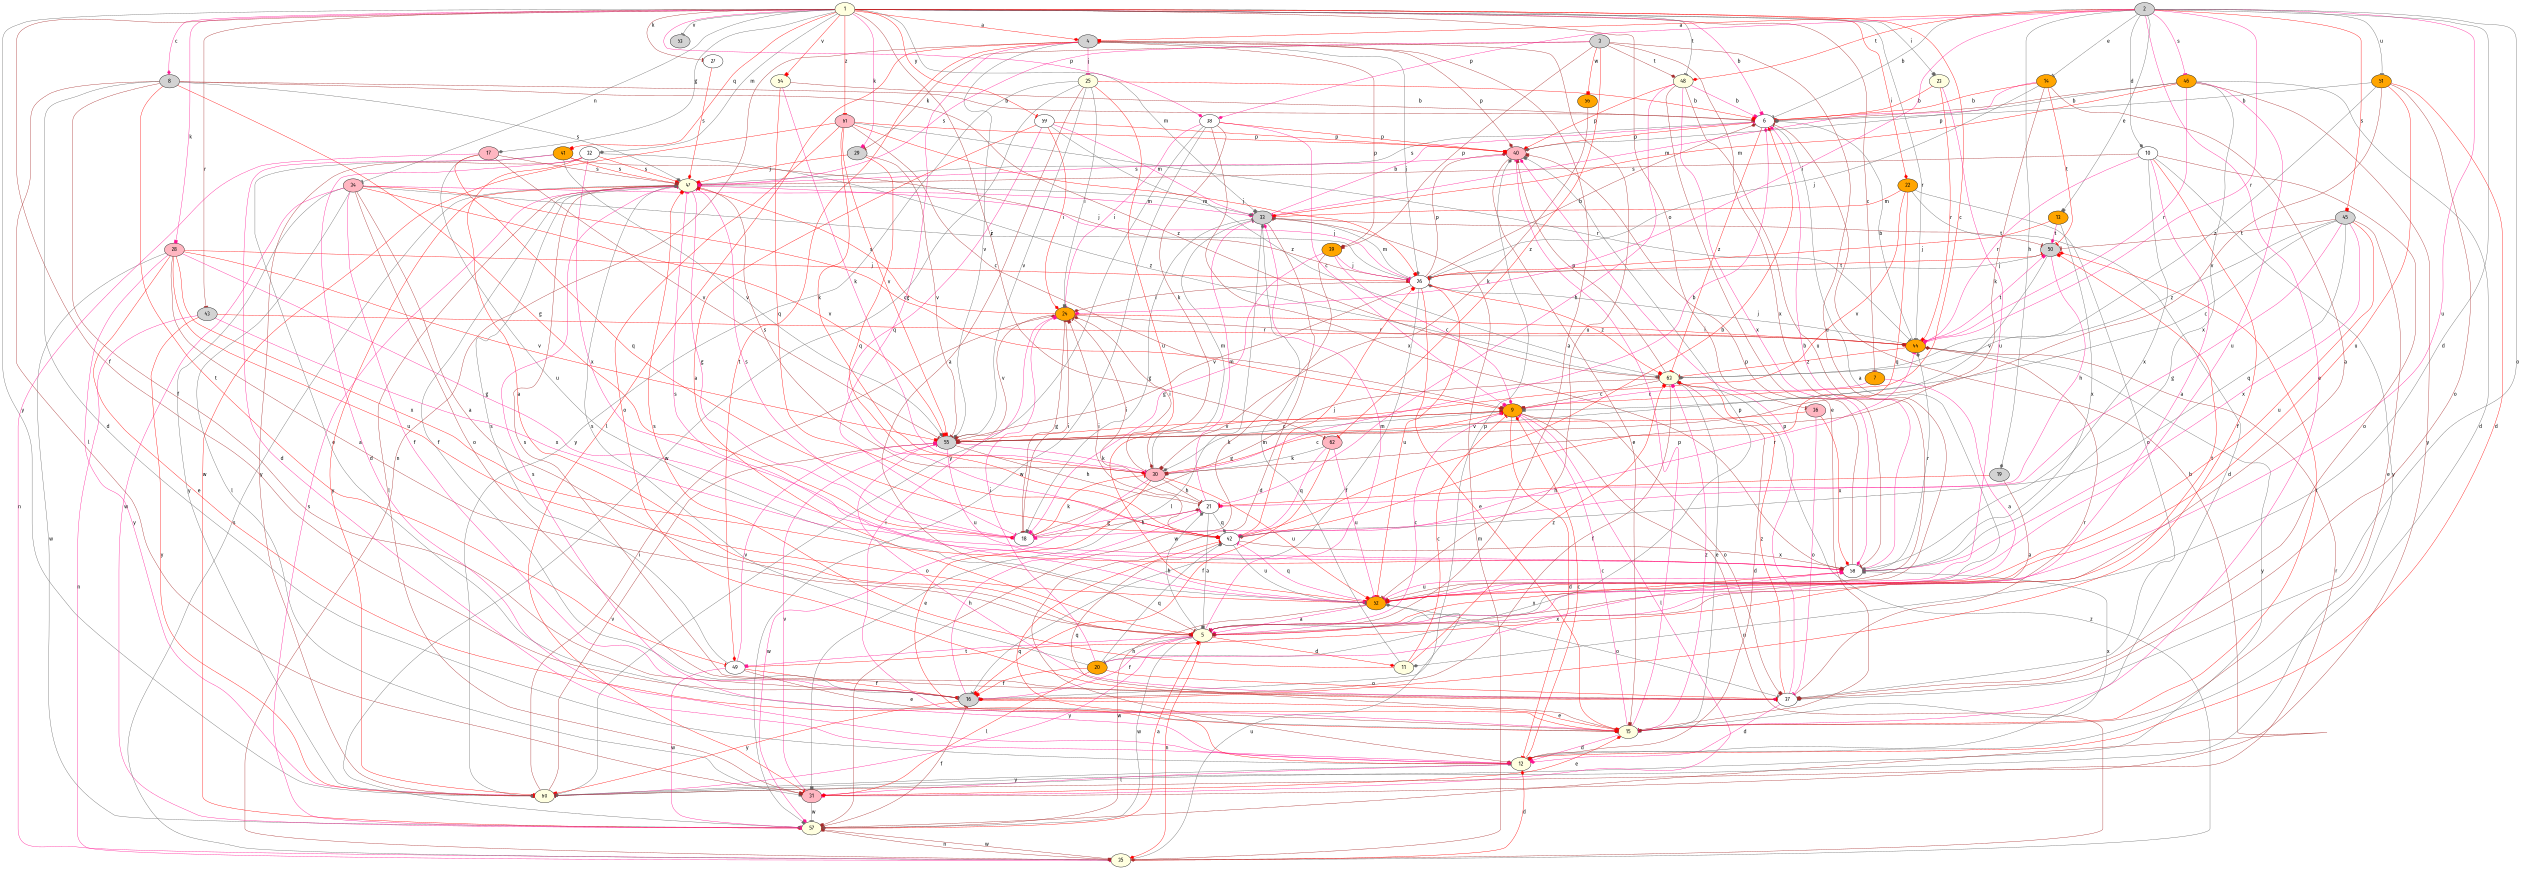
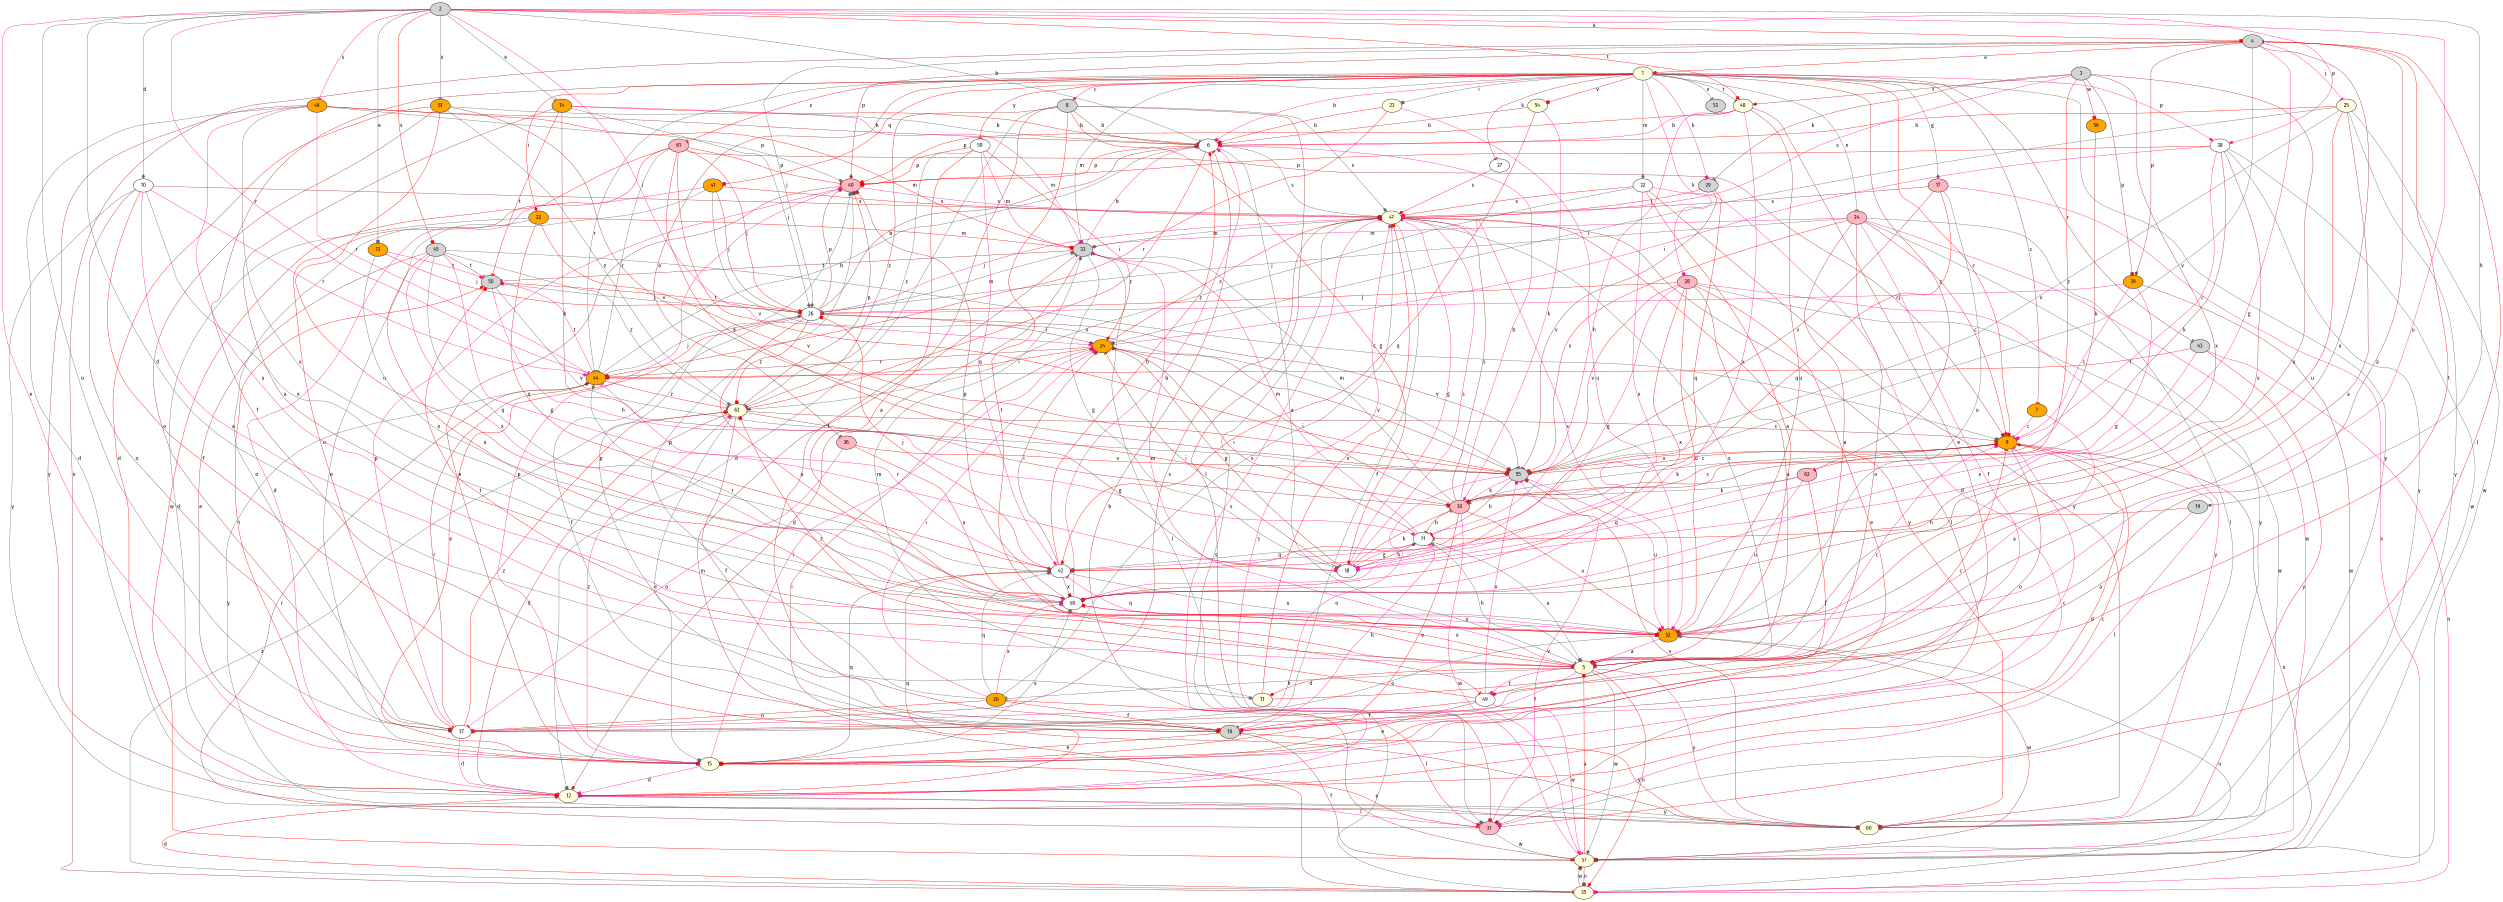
(964, 25) -> (1950, 57)
(1545, 527) -> (1137, 624)
